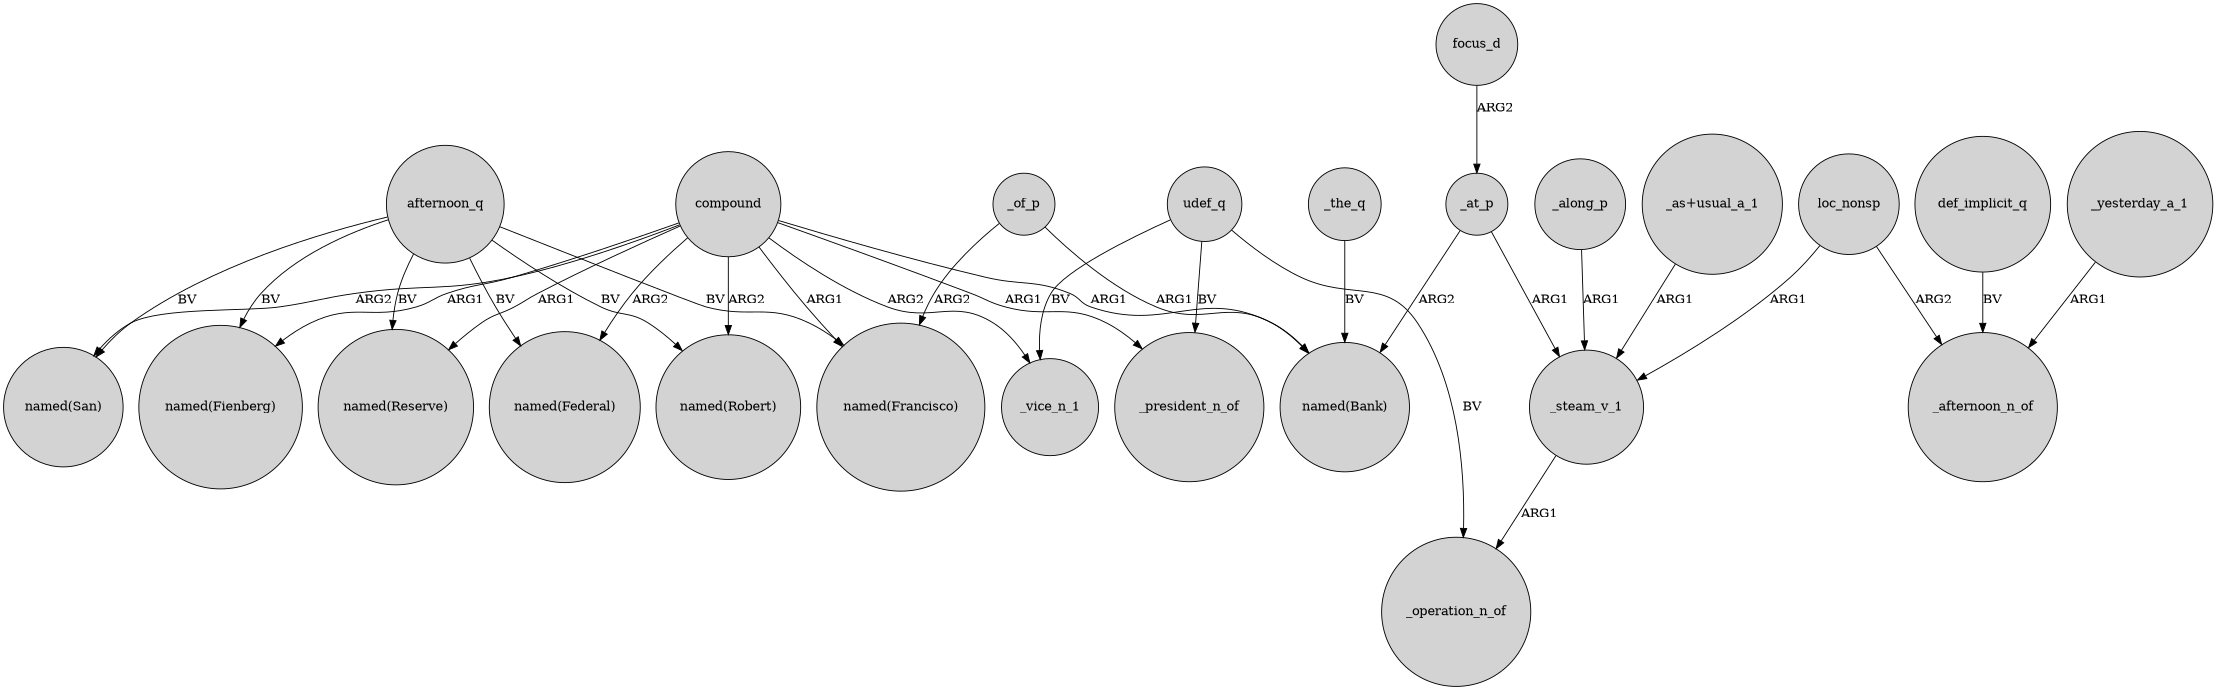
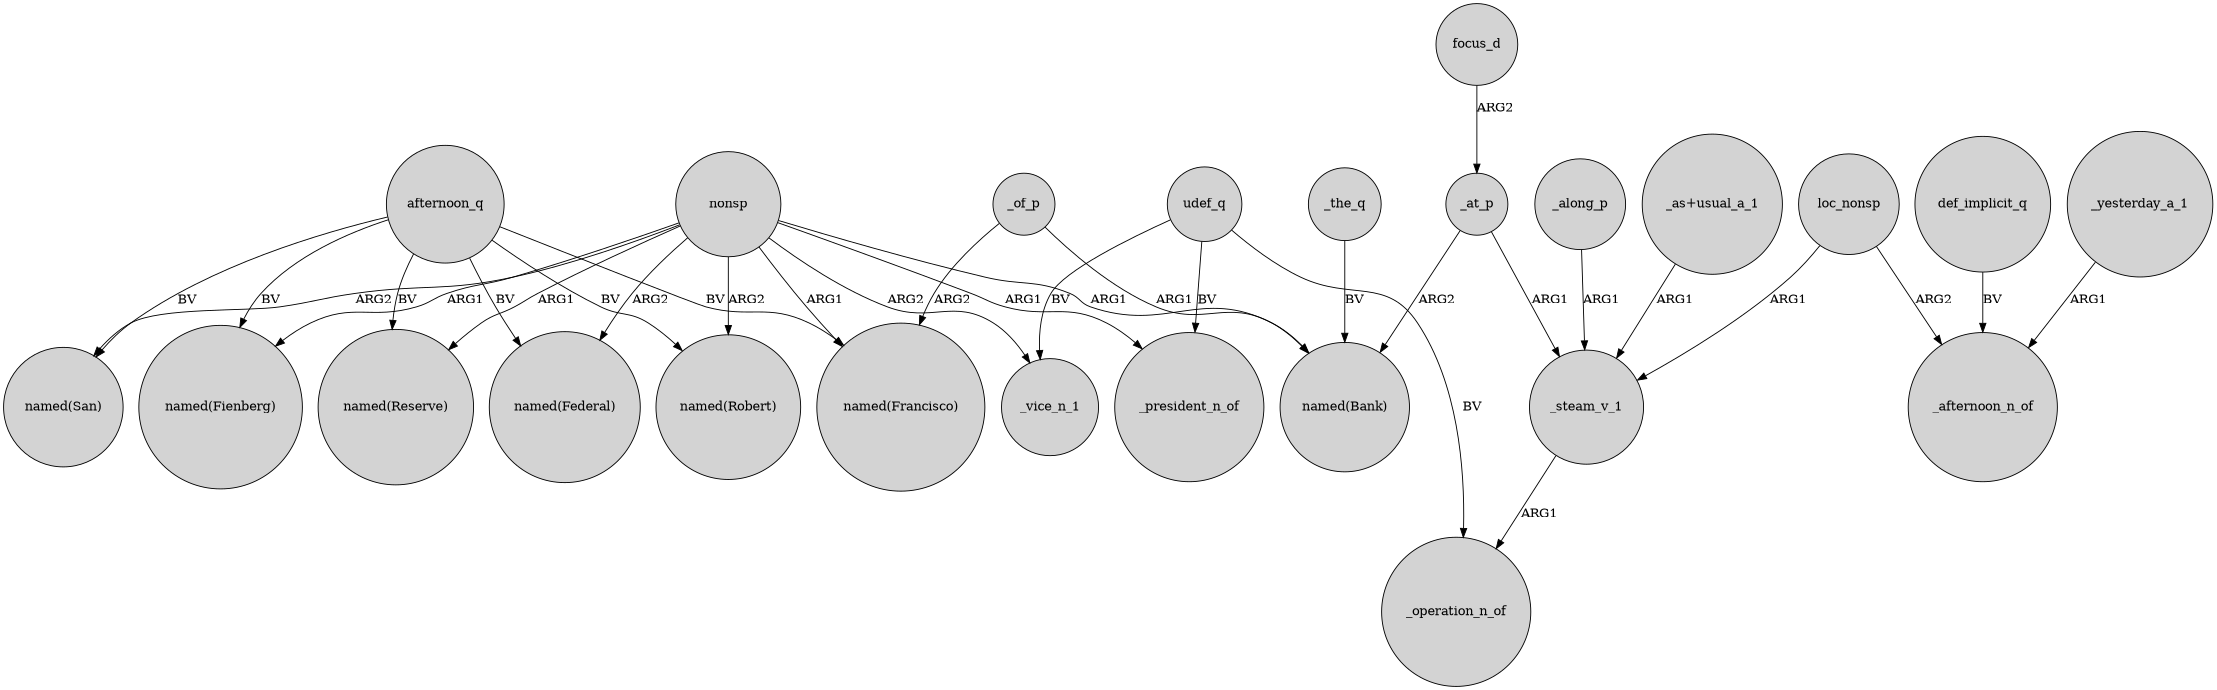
(728, 204) -> (728, 204)
